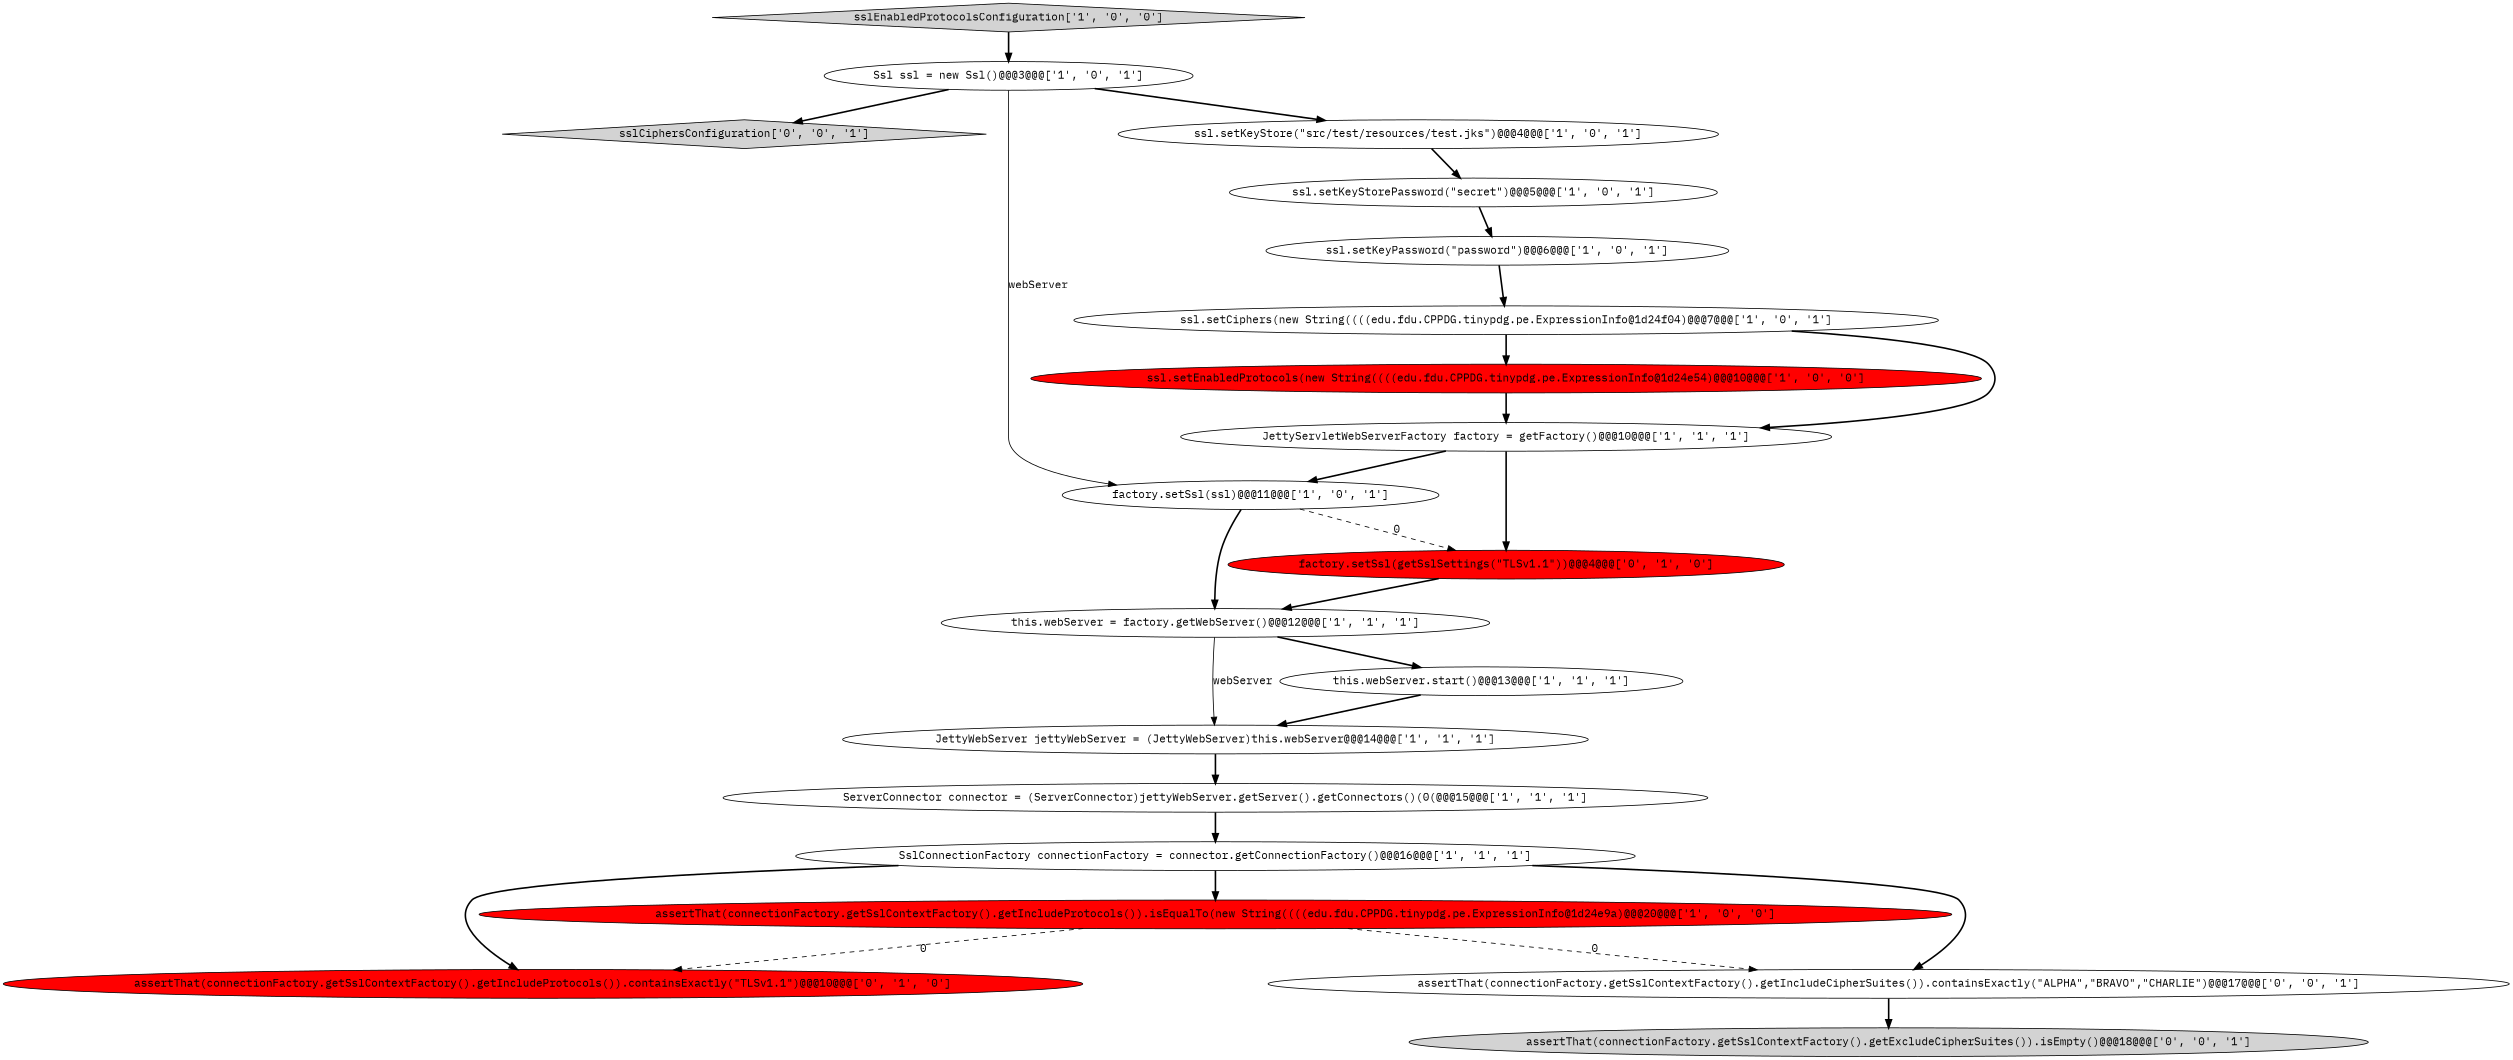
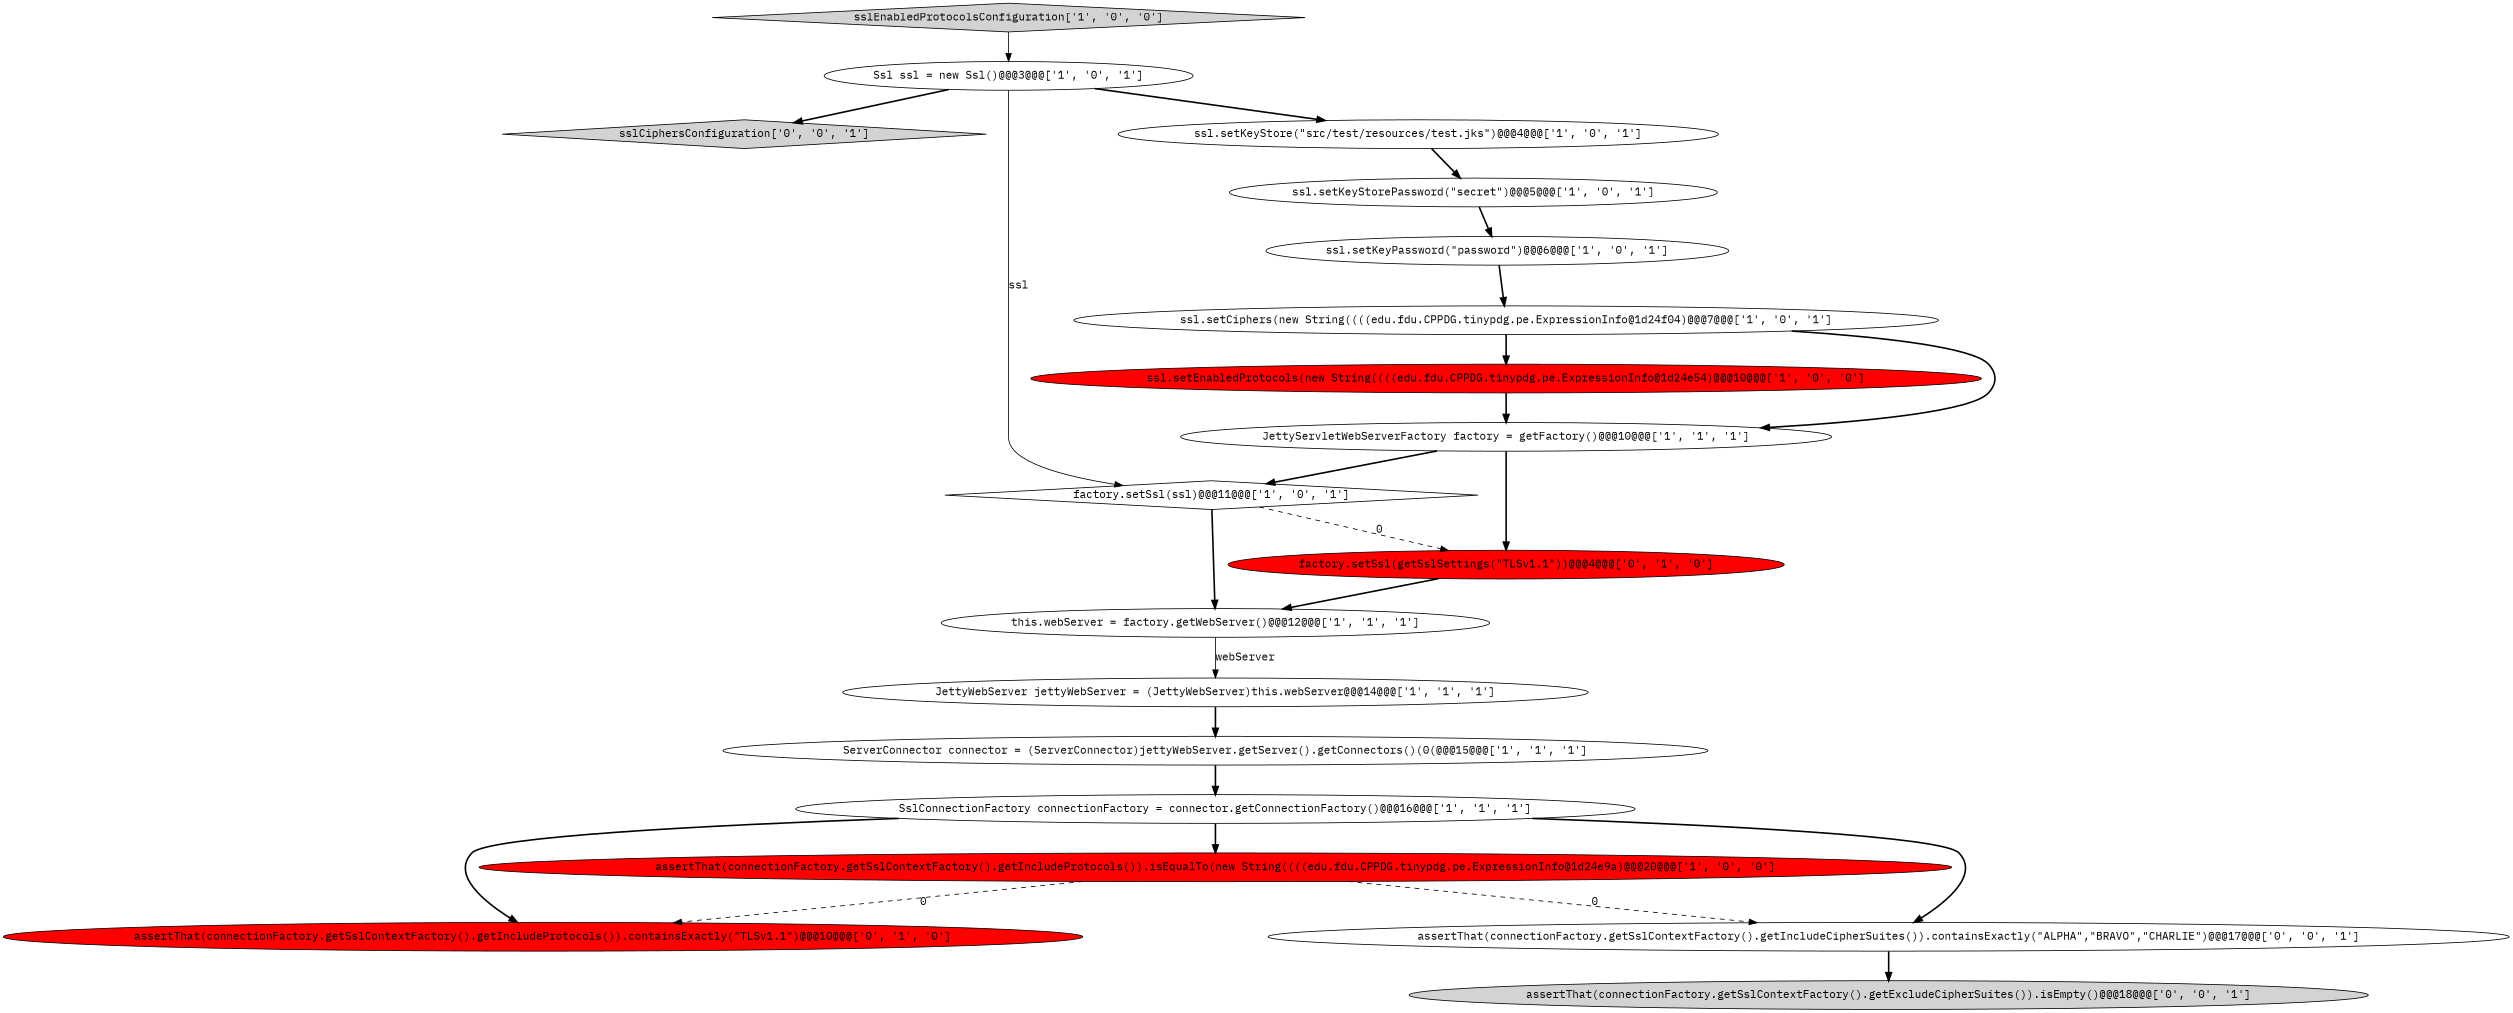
(1009, 43) -> (1009, 43)
(1039, 286) -> (1019, 286)
(1251, 495) -> (1211, 495)
(1481, 681) -> none
